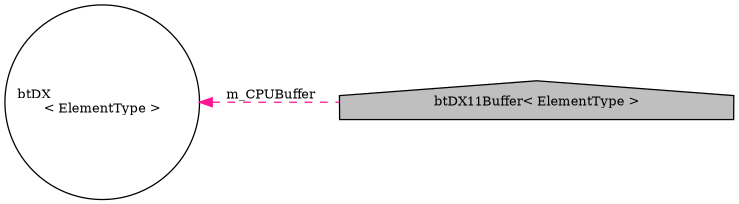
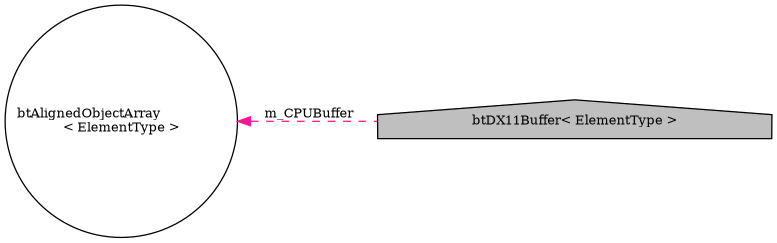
(102, 102) -> (121, 121)
